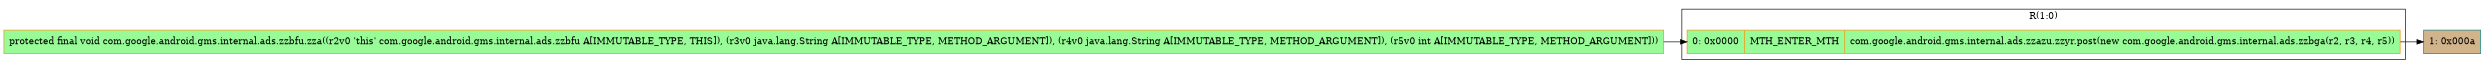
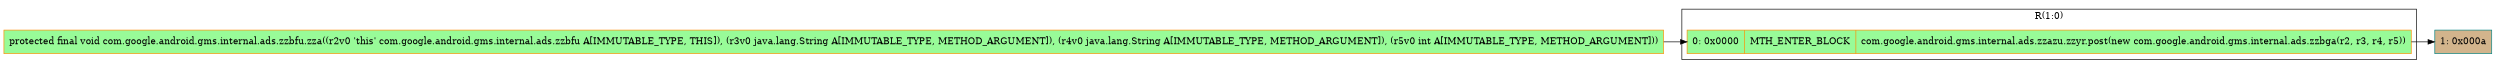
(1795, 42) -> (1800, 42)
